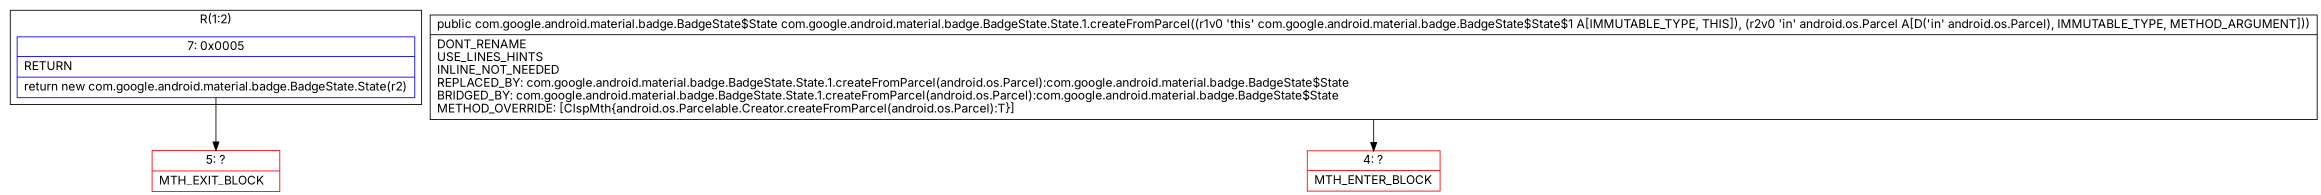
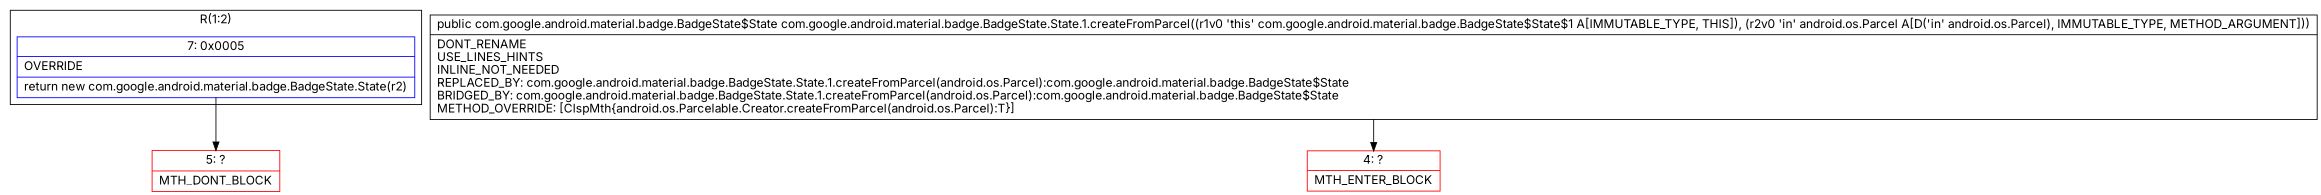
(48, 66) -> (54, 66)
(212, 181) -> (216, 181)
